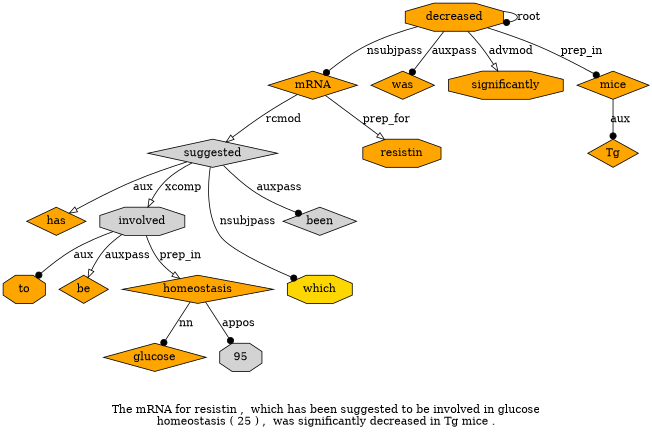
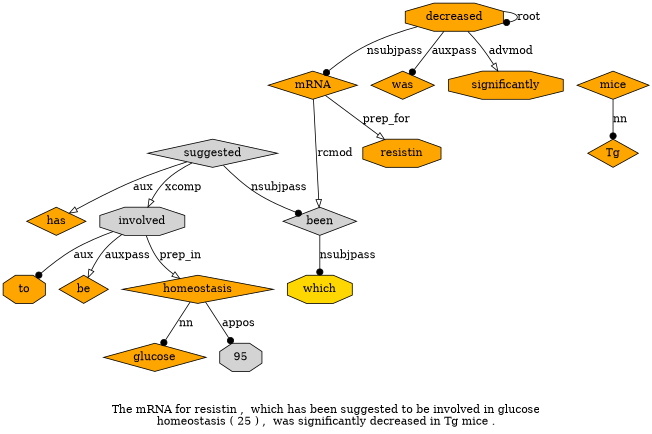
(542, 48) -> none
(264, 115) -> (316, 149)
(620, 119) -> (620, 119)
(279, 187) -> (279, 187)
(224, 240) -> (320, 252)
